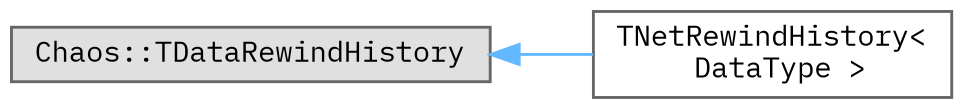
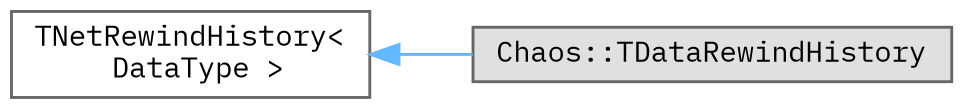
(556, 54) -> (436, 54)
